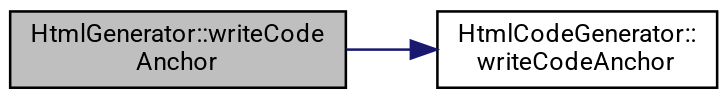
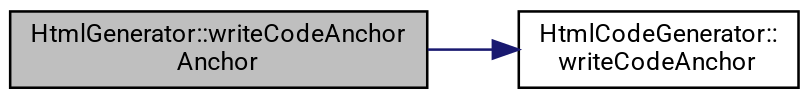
(178, 50) -> (219, 50)
